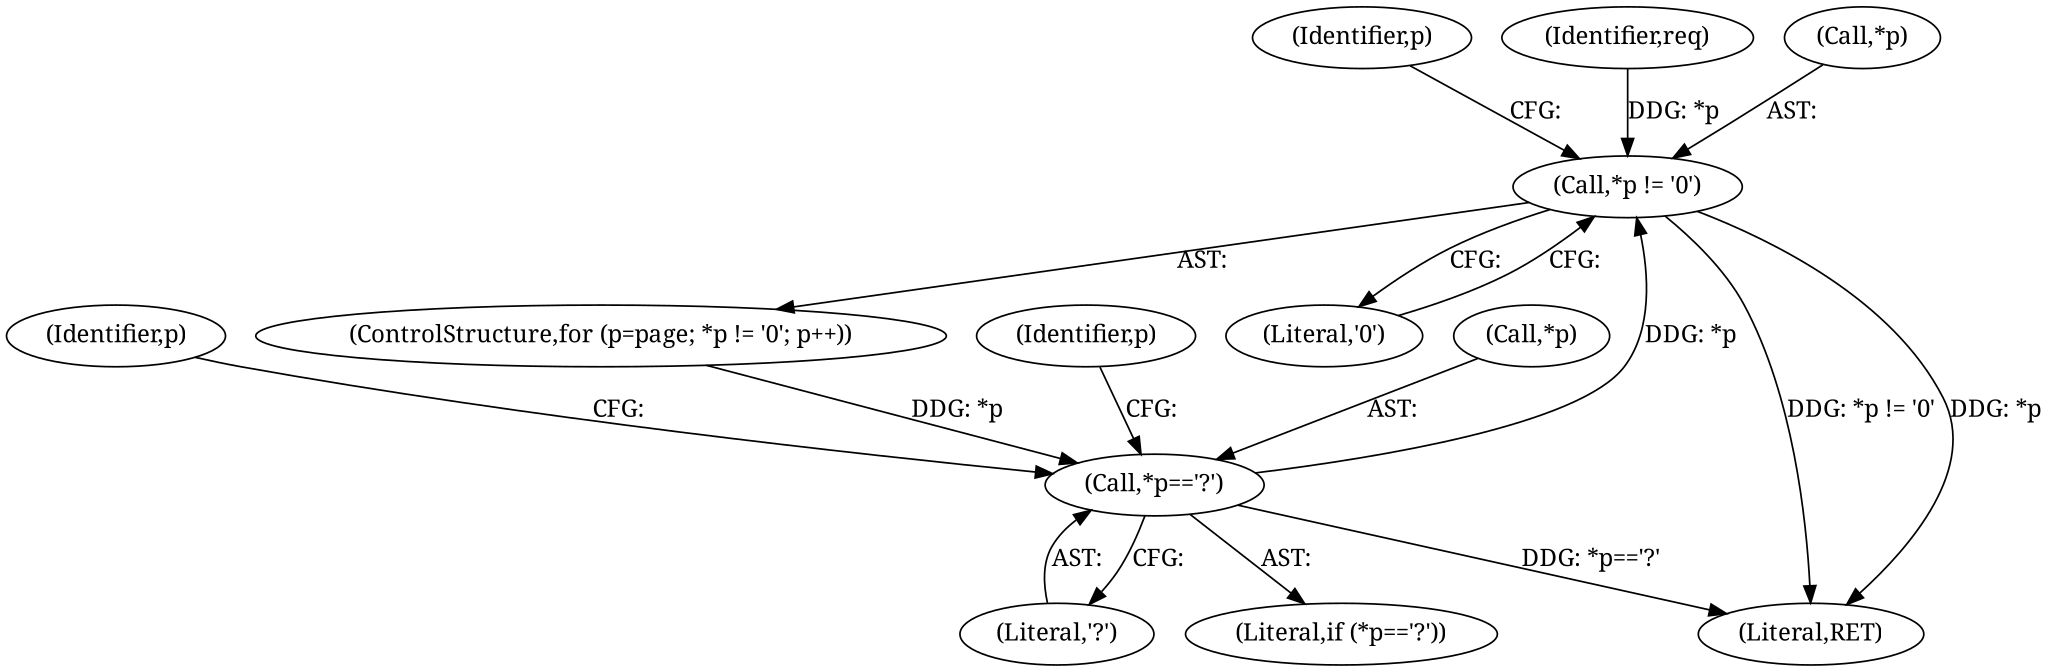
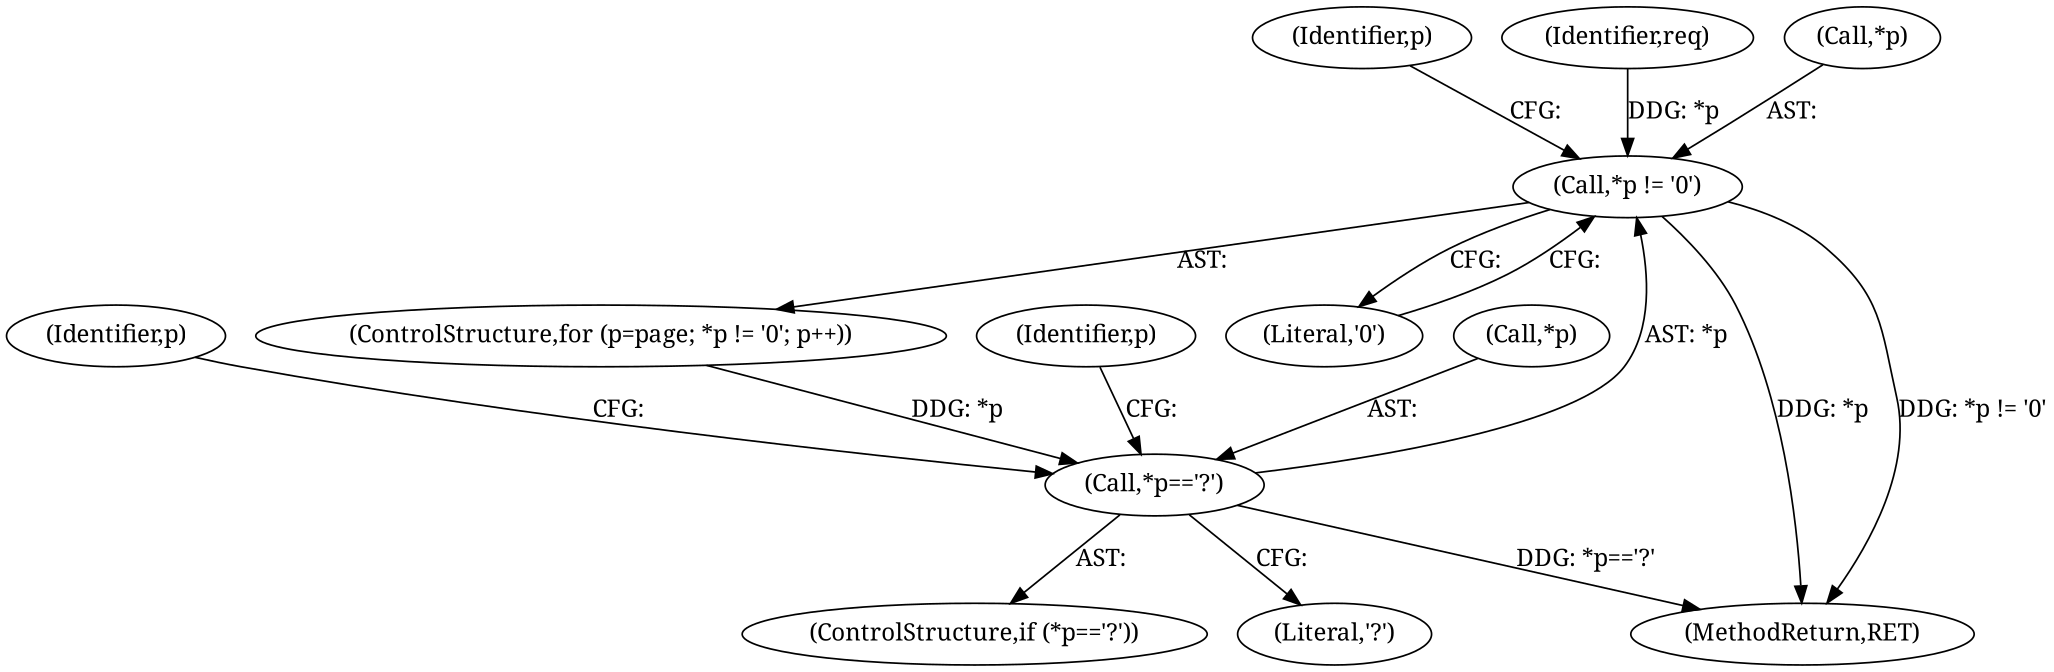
(1691, 336) -> (1687, 336)
(1048, 556) -> none
(1341, 634) -> (975, 634)
(1811, 634) -> (1802, 634)
